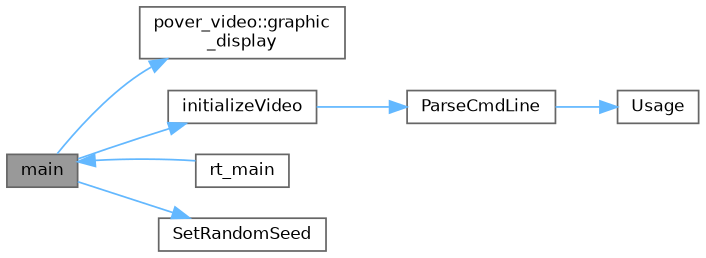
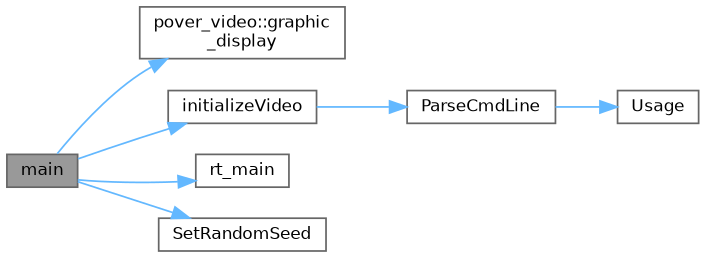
(145, 159) -> (128, 182)
